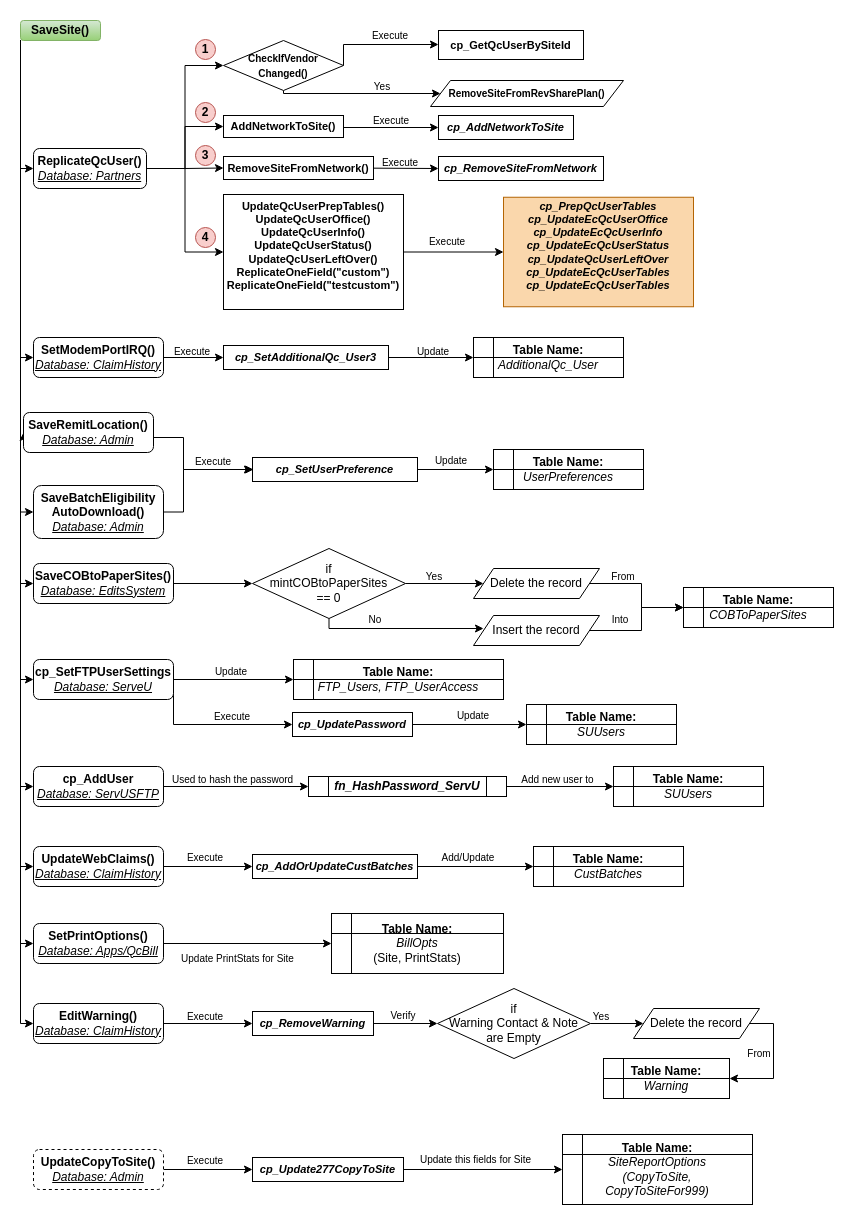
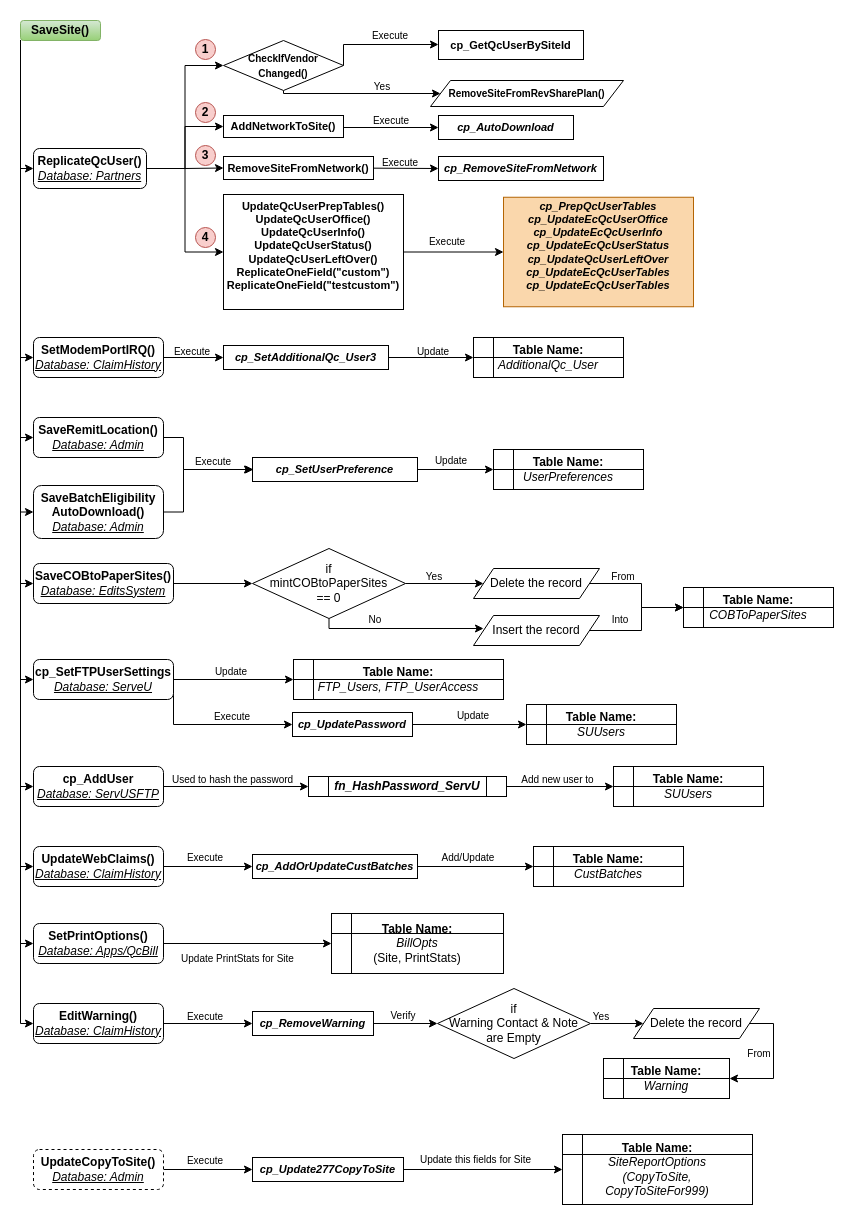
(506, 128) -> (506, 128)
(89, 433) -> (99, 438)
